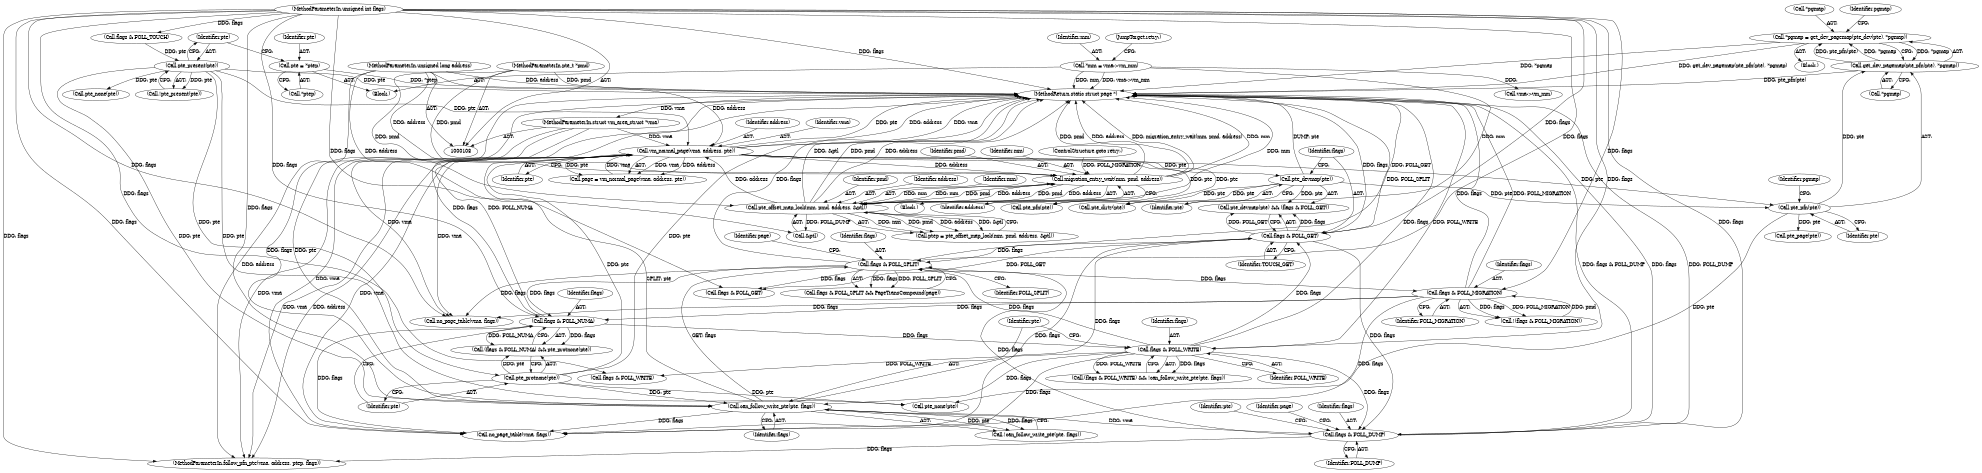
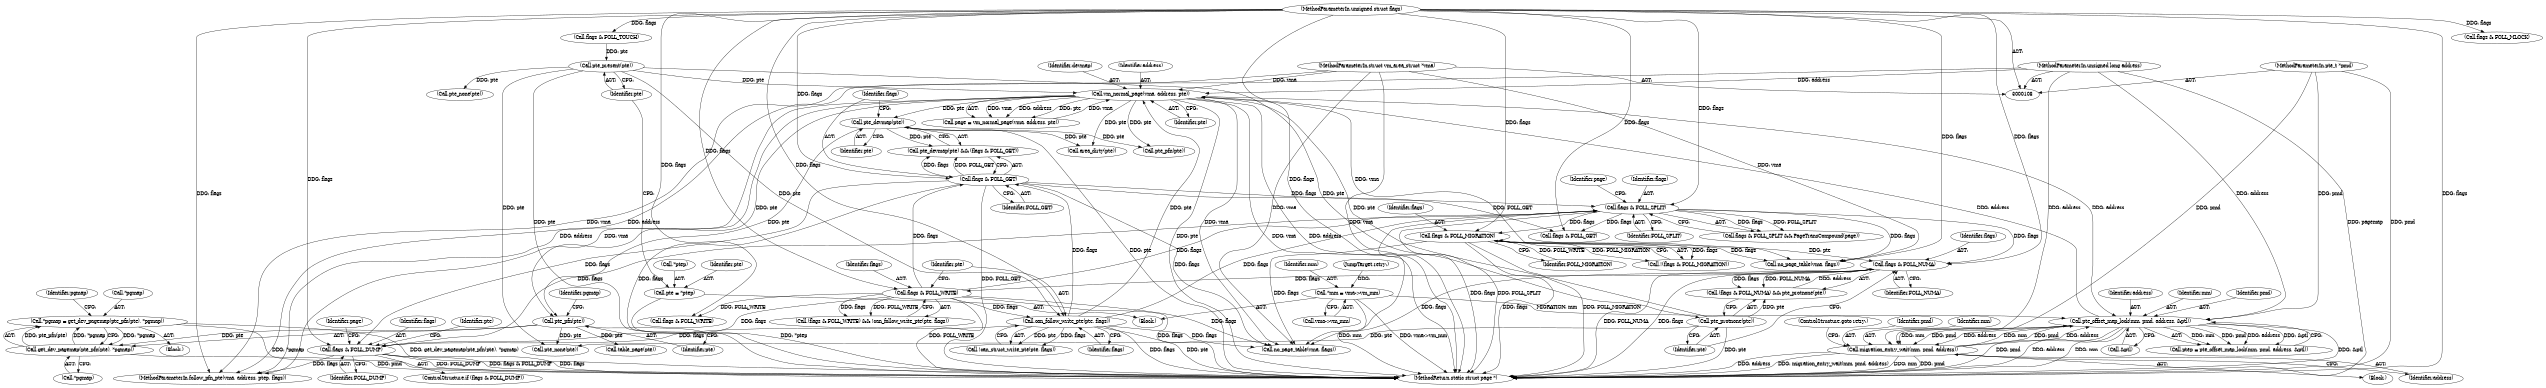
(339, 9) -> (1351, 9)
(1840, 38) -> (97, 322)
none -> (2497, 38)
(1131, 52) -> (1365, 279)
(278, 80) -> none
(542, 80) -> (2365, 222)
(1512, 80) -> (1334, 308)
(1785, 80) -> (390, 364)
(174, 95) -> none
(818, 97) -> (1357, 240)
(833, 123) -> (1070, 66)
none -> (930, 134)
(1306, 137) -> (1141, 251)
(1493, 137) -> (1557, 308)
(461, 151) -> (2022, 95)
(895, 165) -> (1711, 123)
(1112, 166) -> (1835, 336)
(562, 202) -> (2238, 199)
(1102, 208) -> (1092, 151)
(828, 222) -> (2151, 336)
none -> (1635, 225)
(1798, 237) -> (631, 350)
(1266, 265) -> (1027, 208)
(659, 279) -> (1181, 208)
none -> (1913, 293)
(970, 308) -> (1820, 251)
(1446, 308) -> (1562, 251)
(1584, 308) -> (1663, 251)
none -> (1340, 310)
(544, 336) -> (1835, 279)
(704, 336) -> (1256, 265)
none -> (473, 379)
(1298, 379) -> none
(641, 394) -> none
(1121, 421) -> (692, 336)
(1036, 435) -> (1011, 350)
